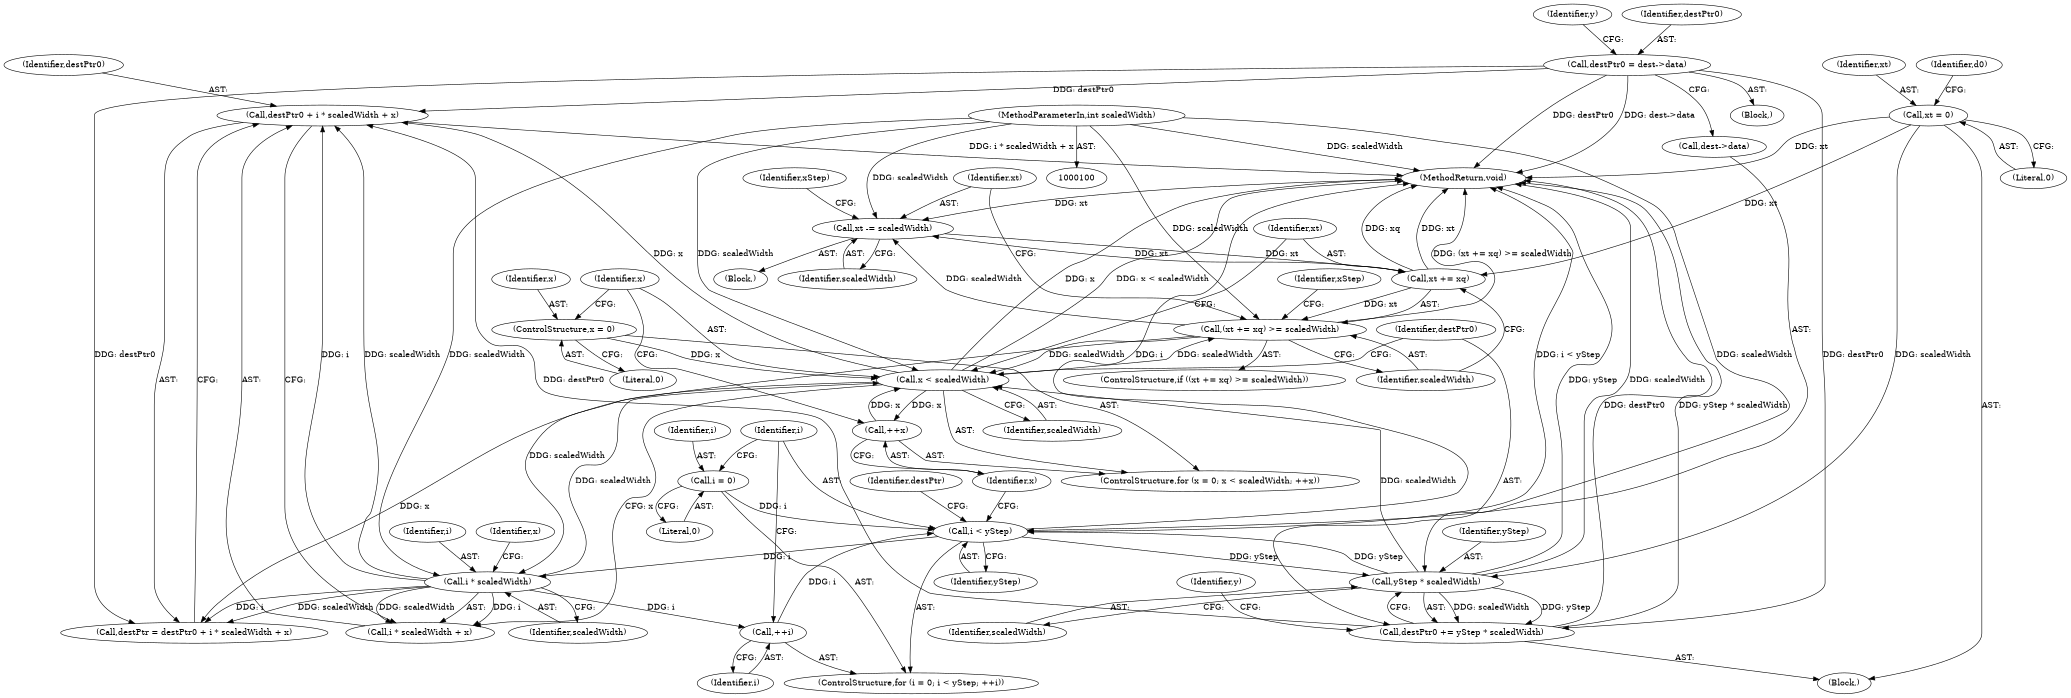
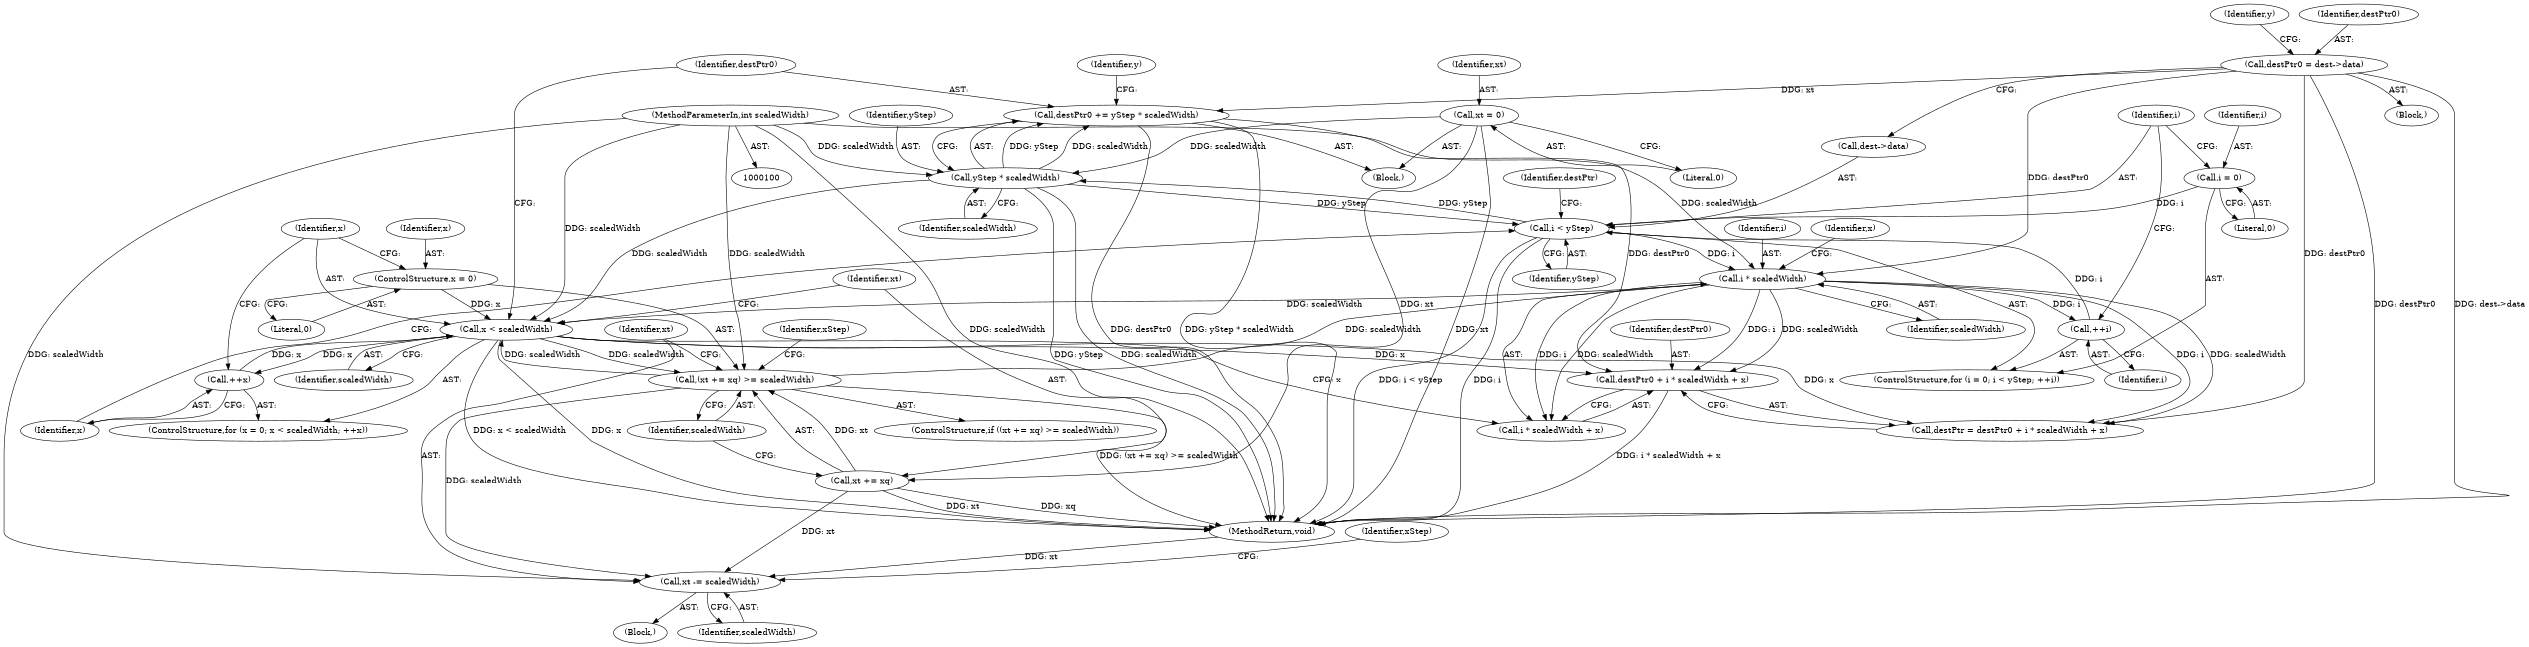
(1959, 65) -> none
(987, 90) -> (2028, 170)
(1172, 251) -> none
(1854, 355) -> (1798, 90)
(908, 360) -> (623, 301)
